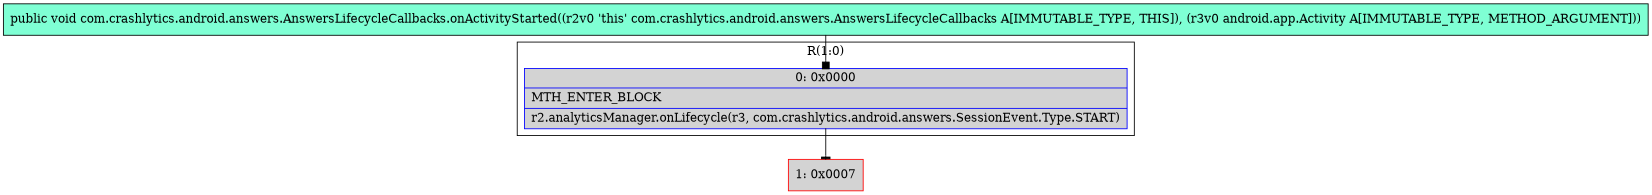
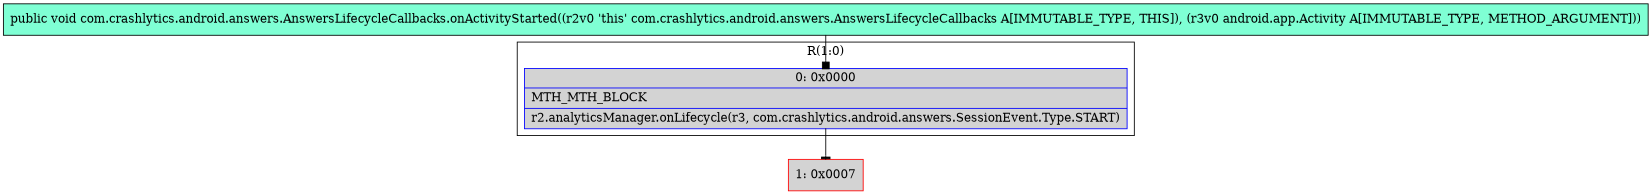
(597, 98) -> (589, 98)
